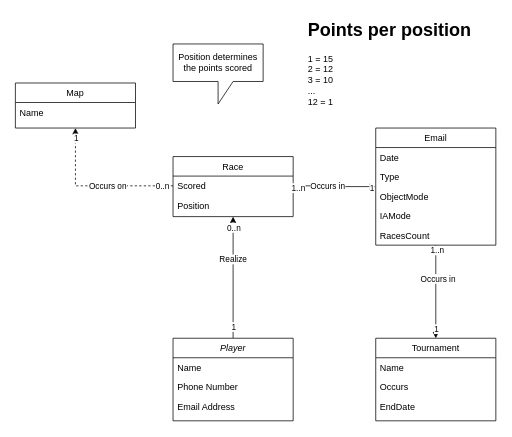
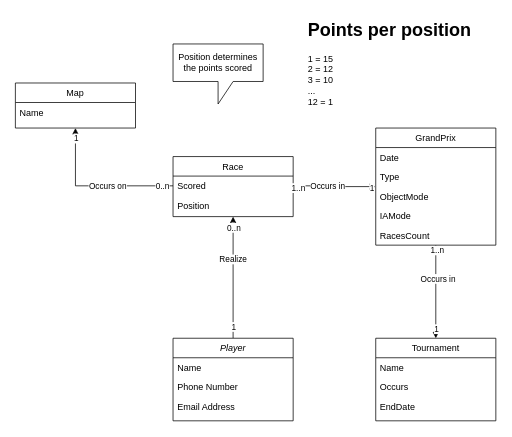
(435, 138) -> (435, 138)
(75, 169) -> (75, 169)
